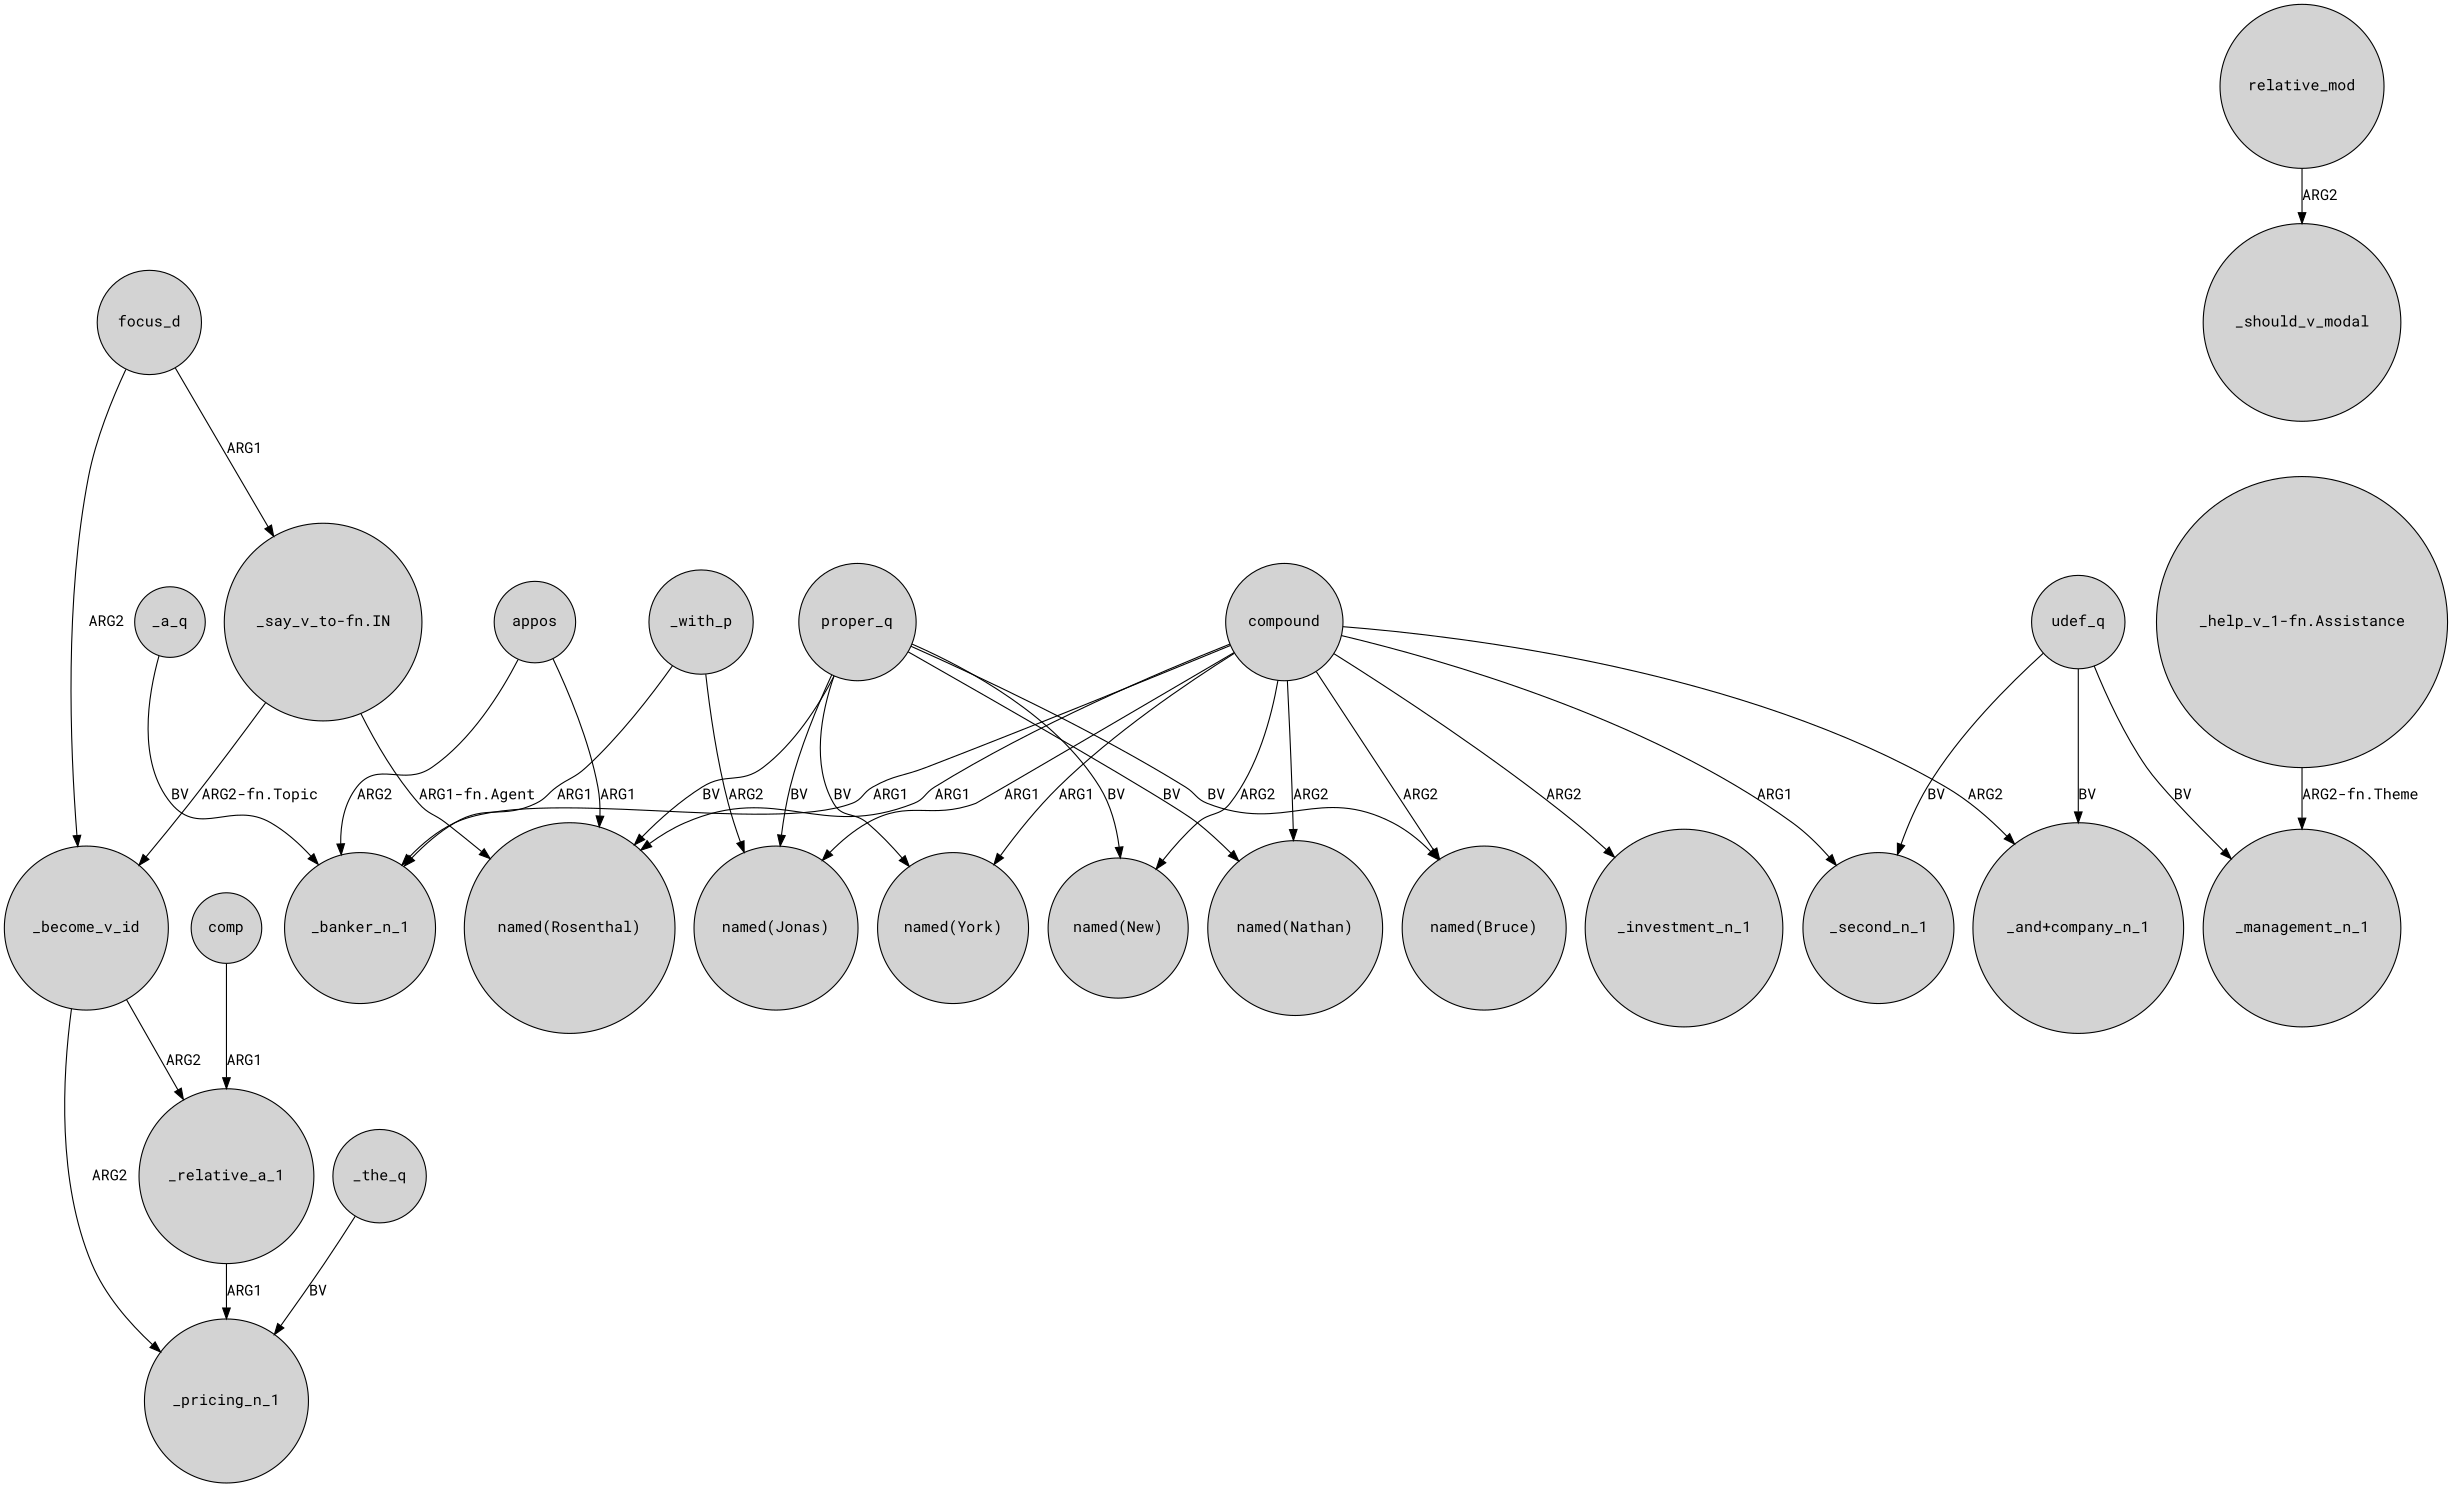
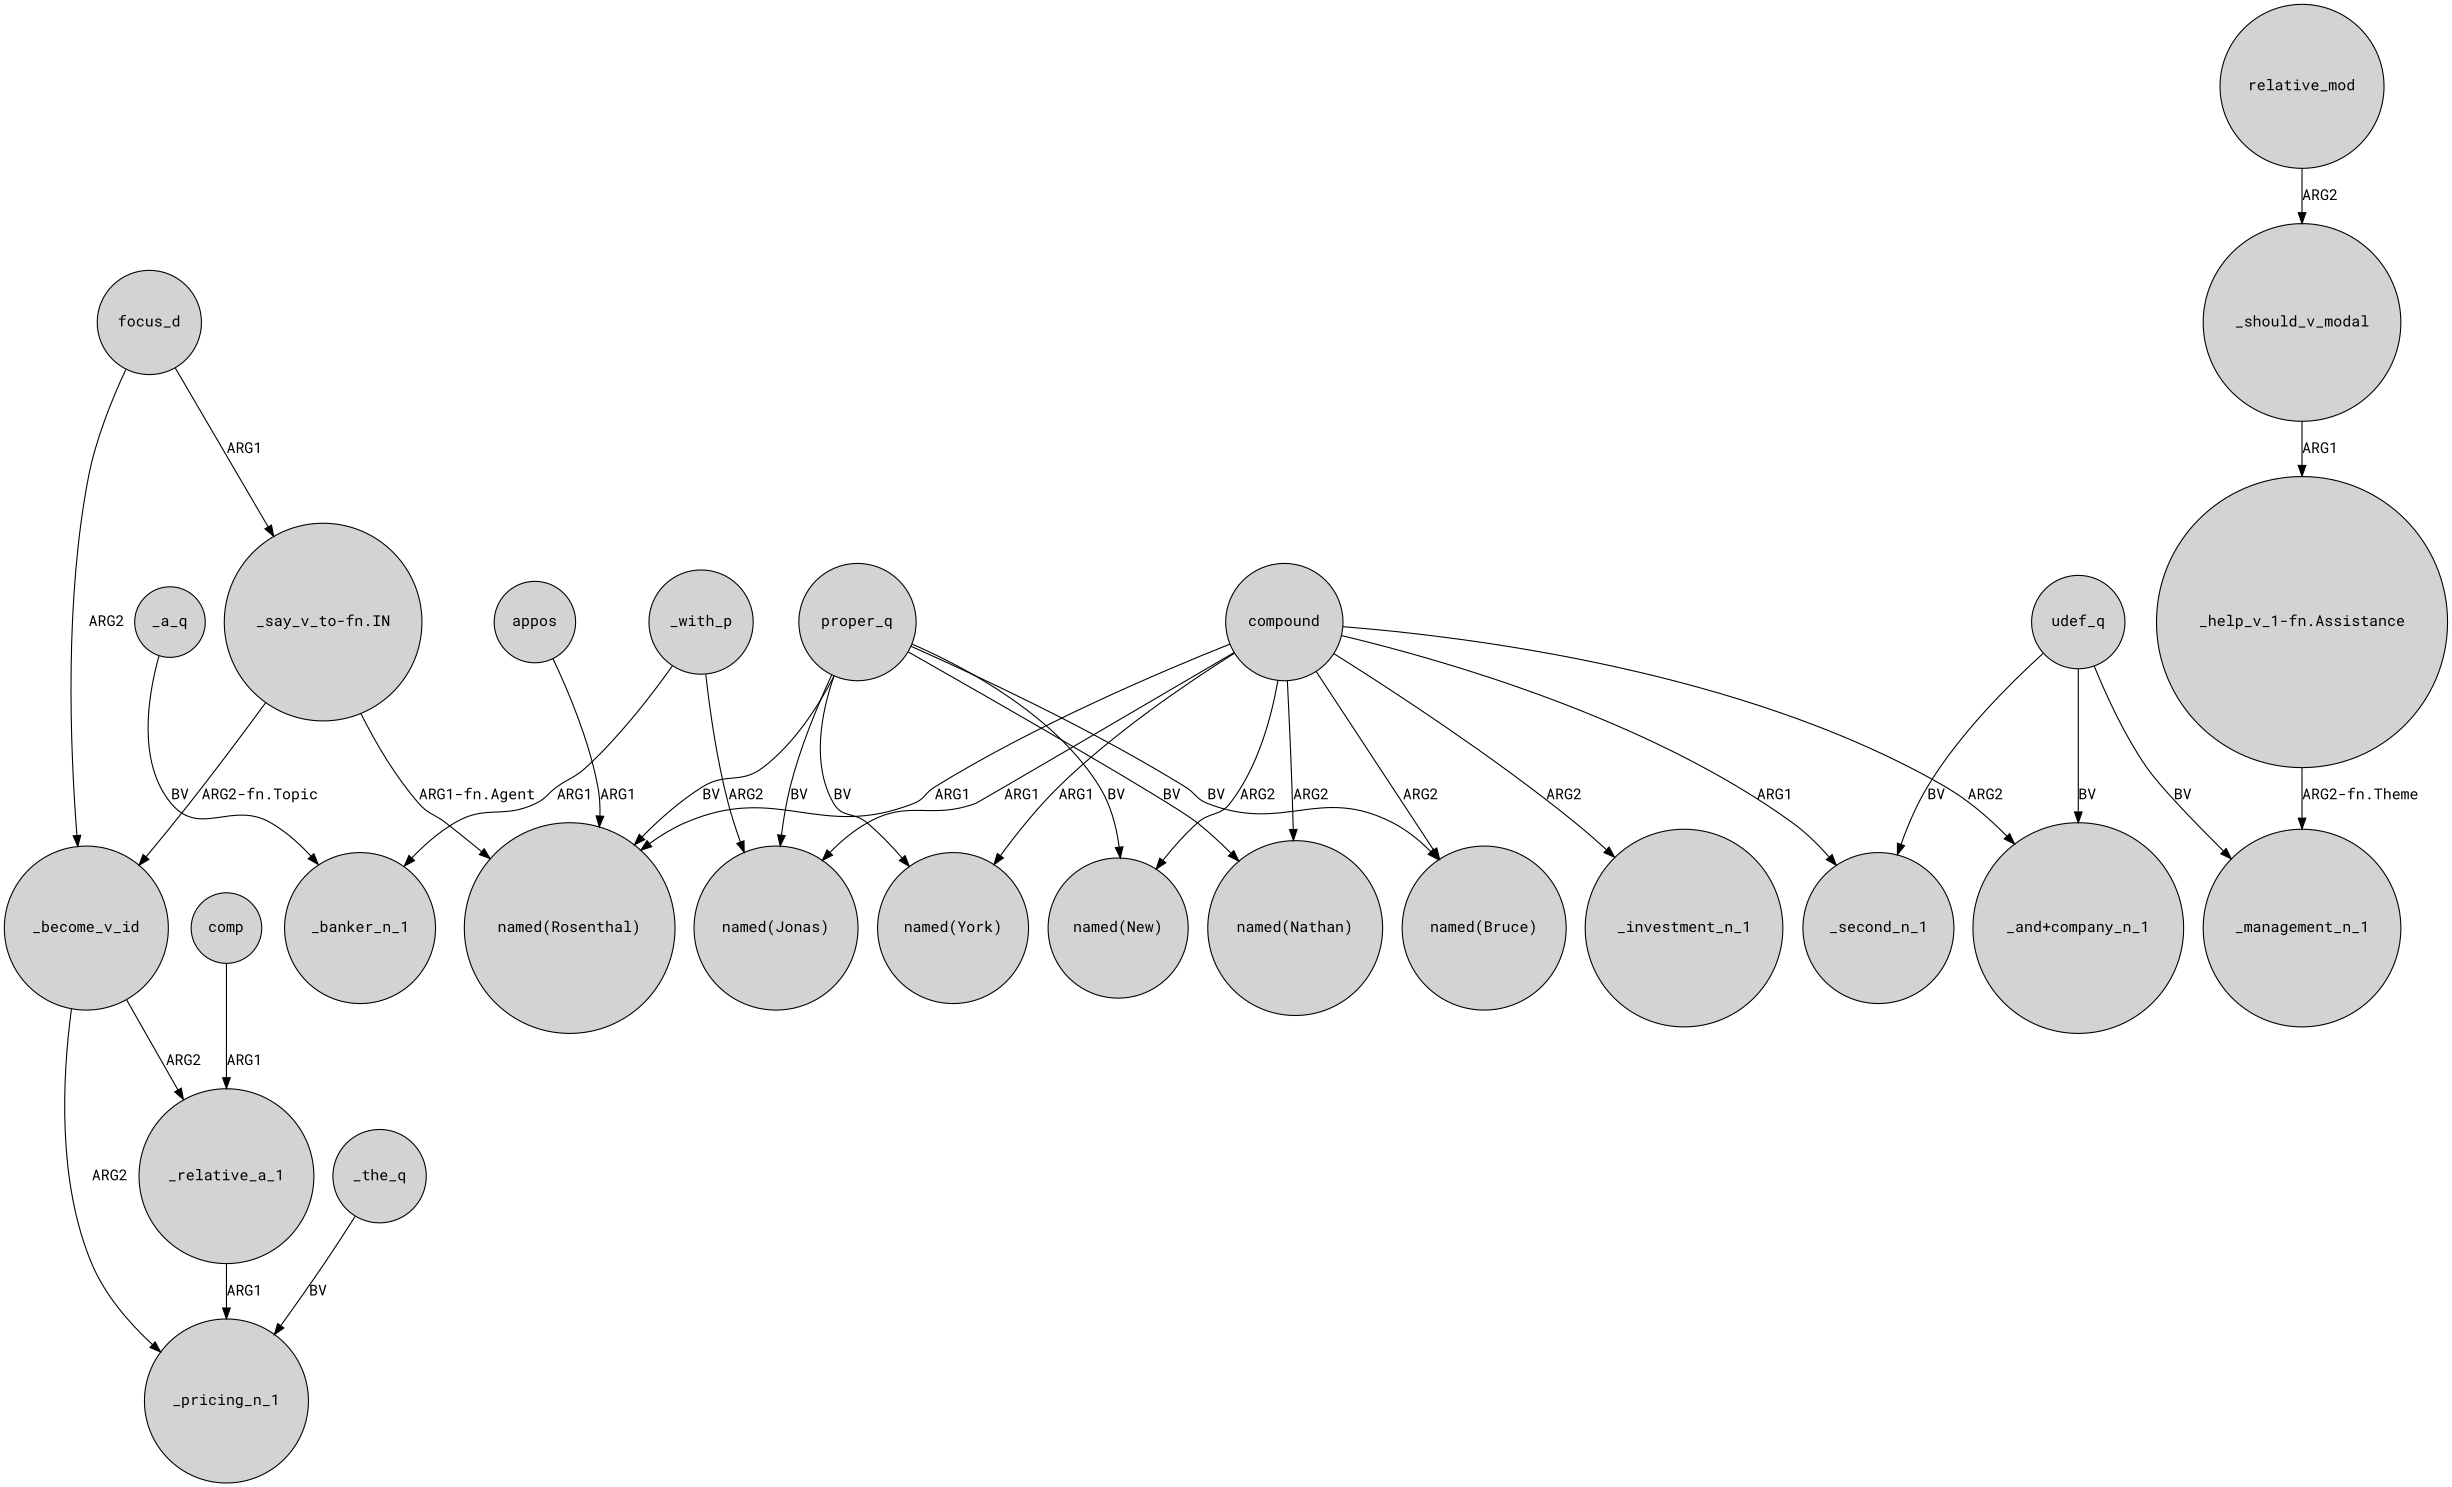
none -> (2302, 443)
(431, 768) -> none
(851, 804) -> none
